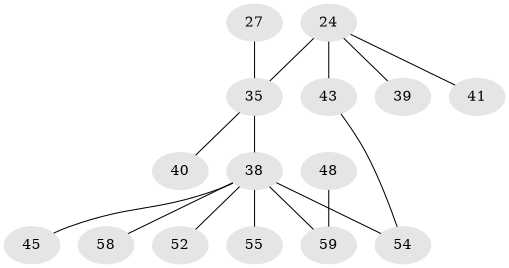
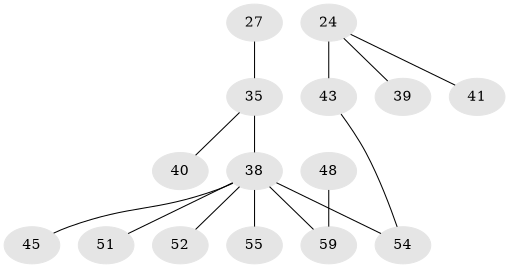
(292, 60) -> none
(106, 245) -> (106, 245)
